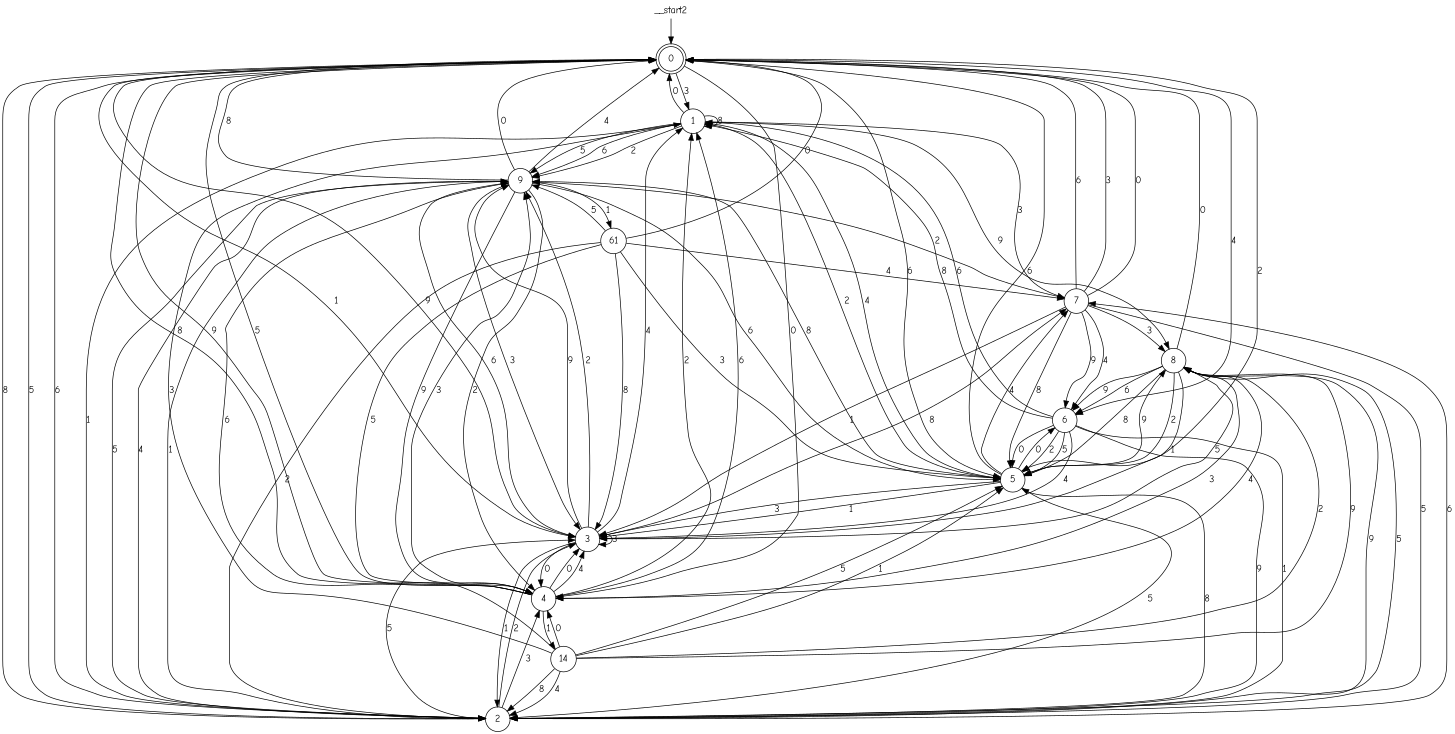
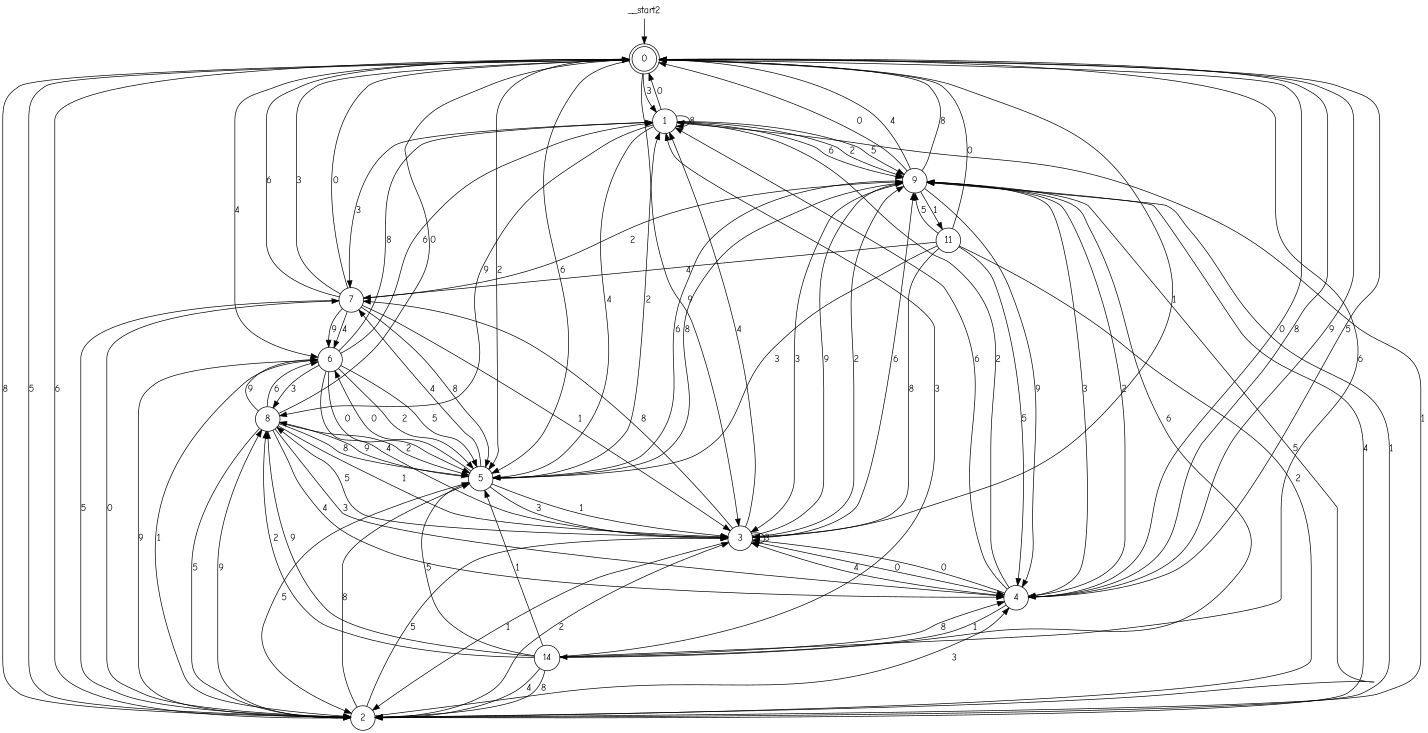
(1044, 133) -> (1336, 403)
(614, 241) -> (948, 240)
(1126, 322) -> (295, 381)
(1450, 510) -> (110, 508)
(558, 629) -> (944, 628)
